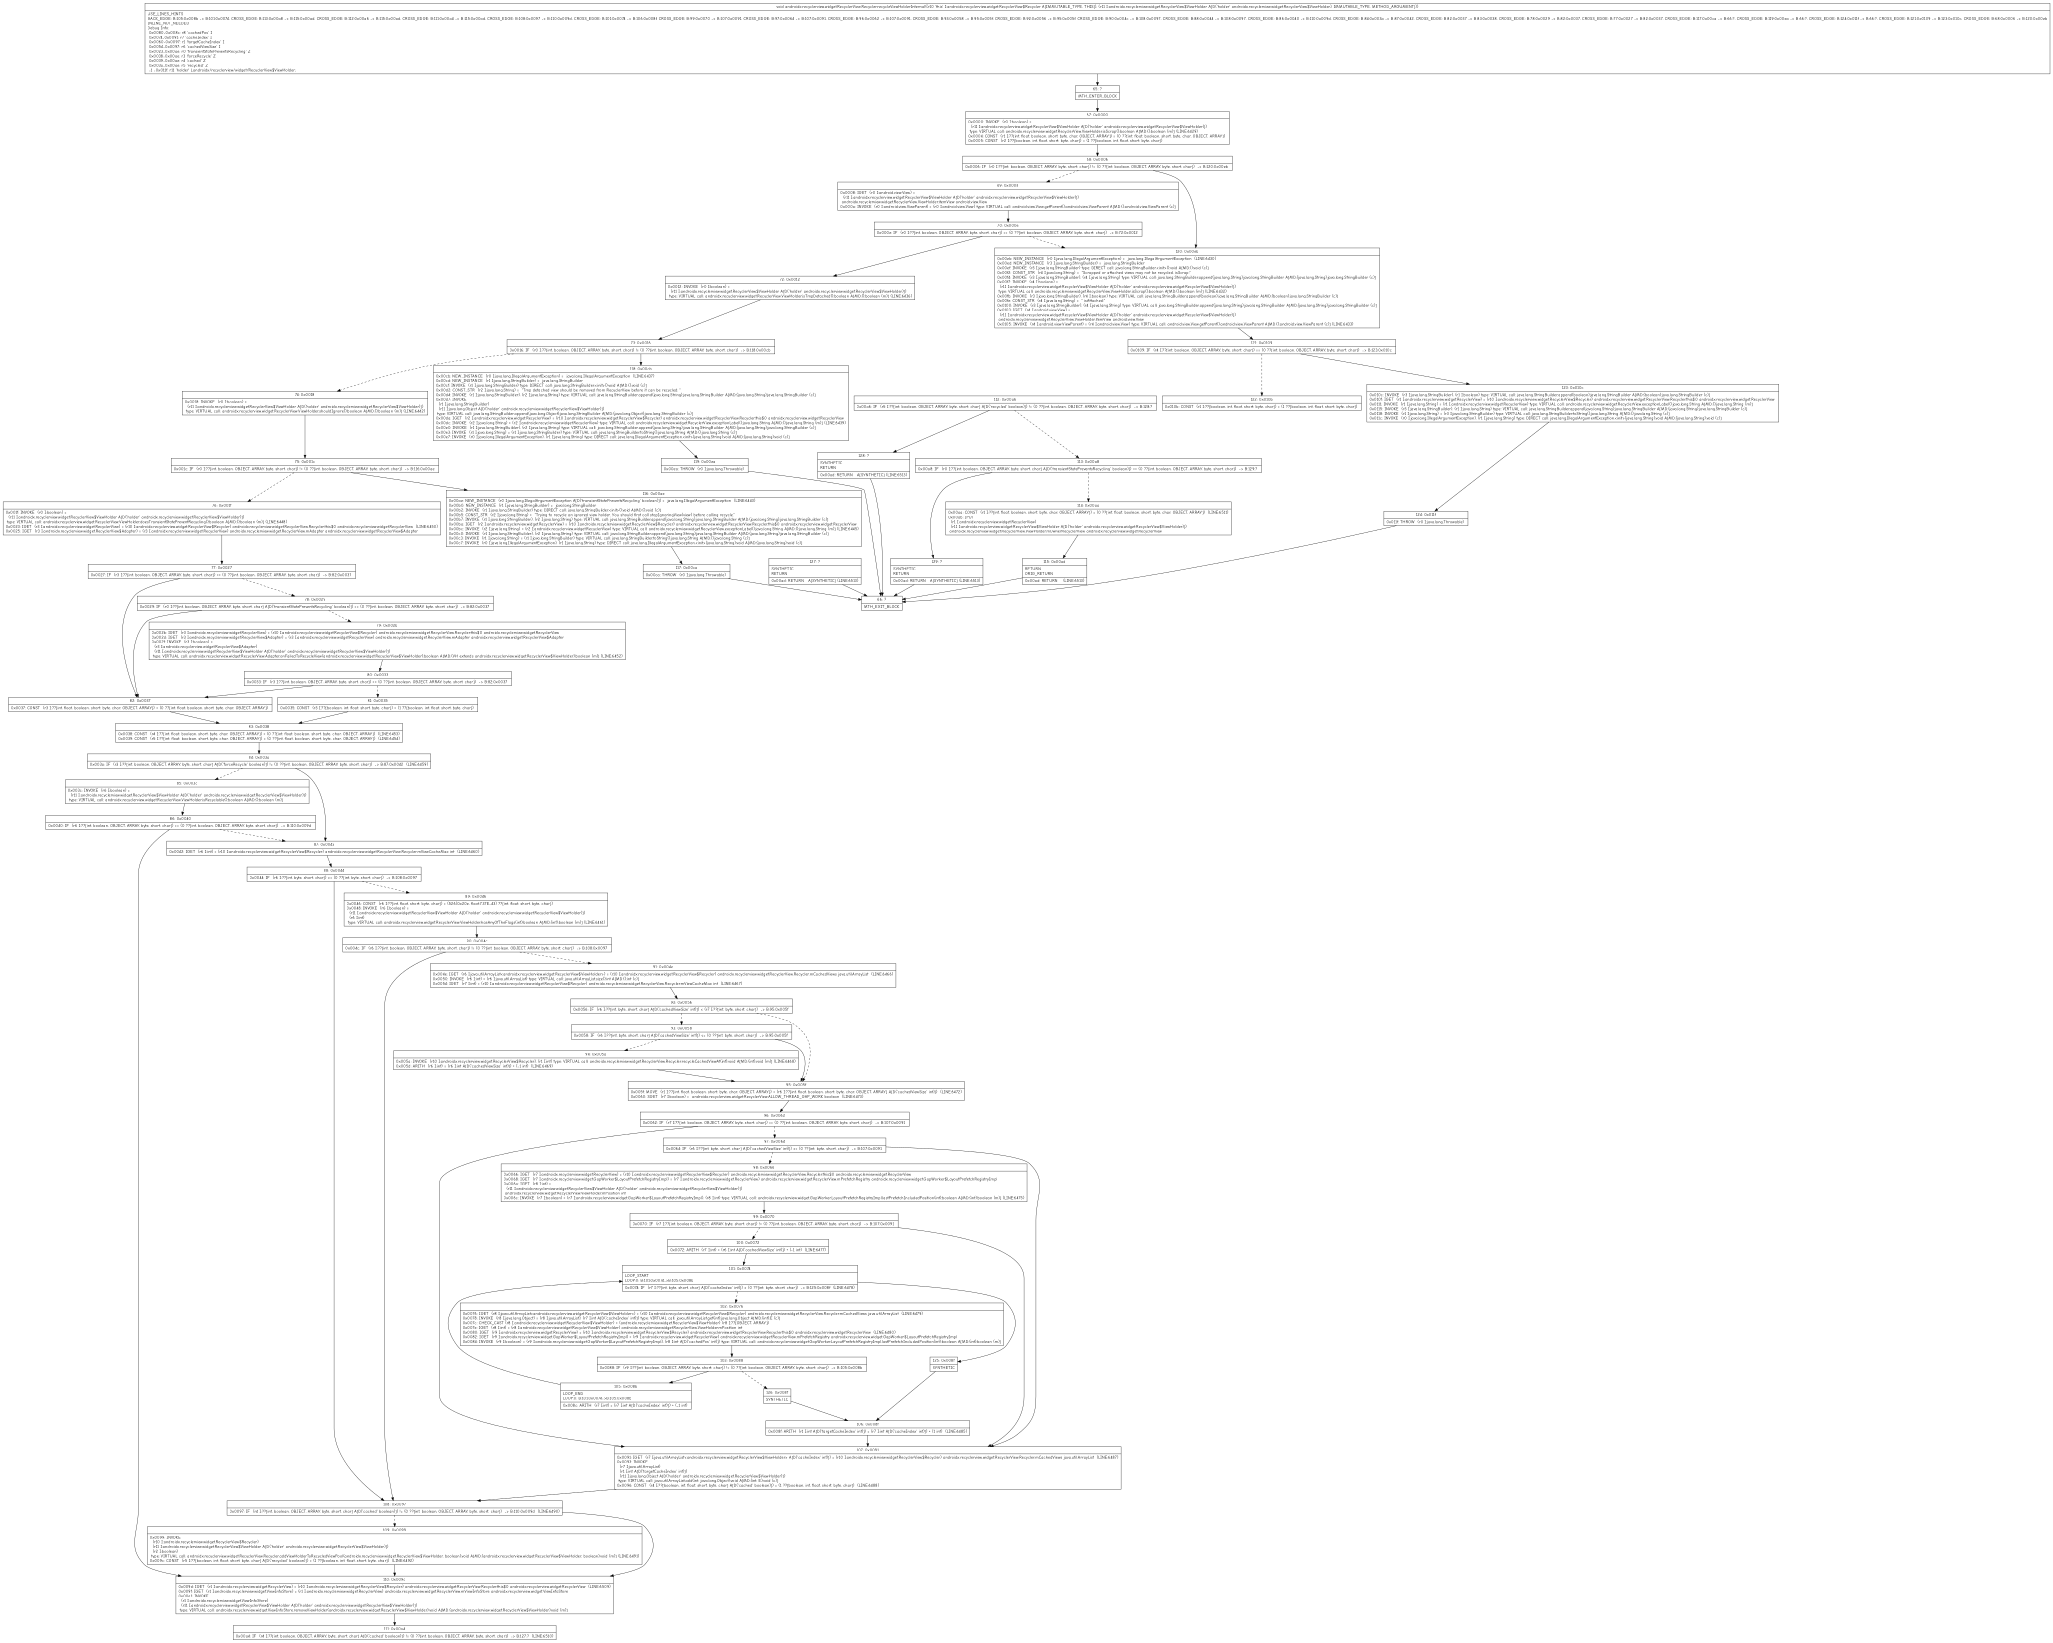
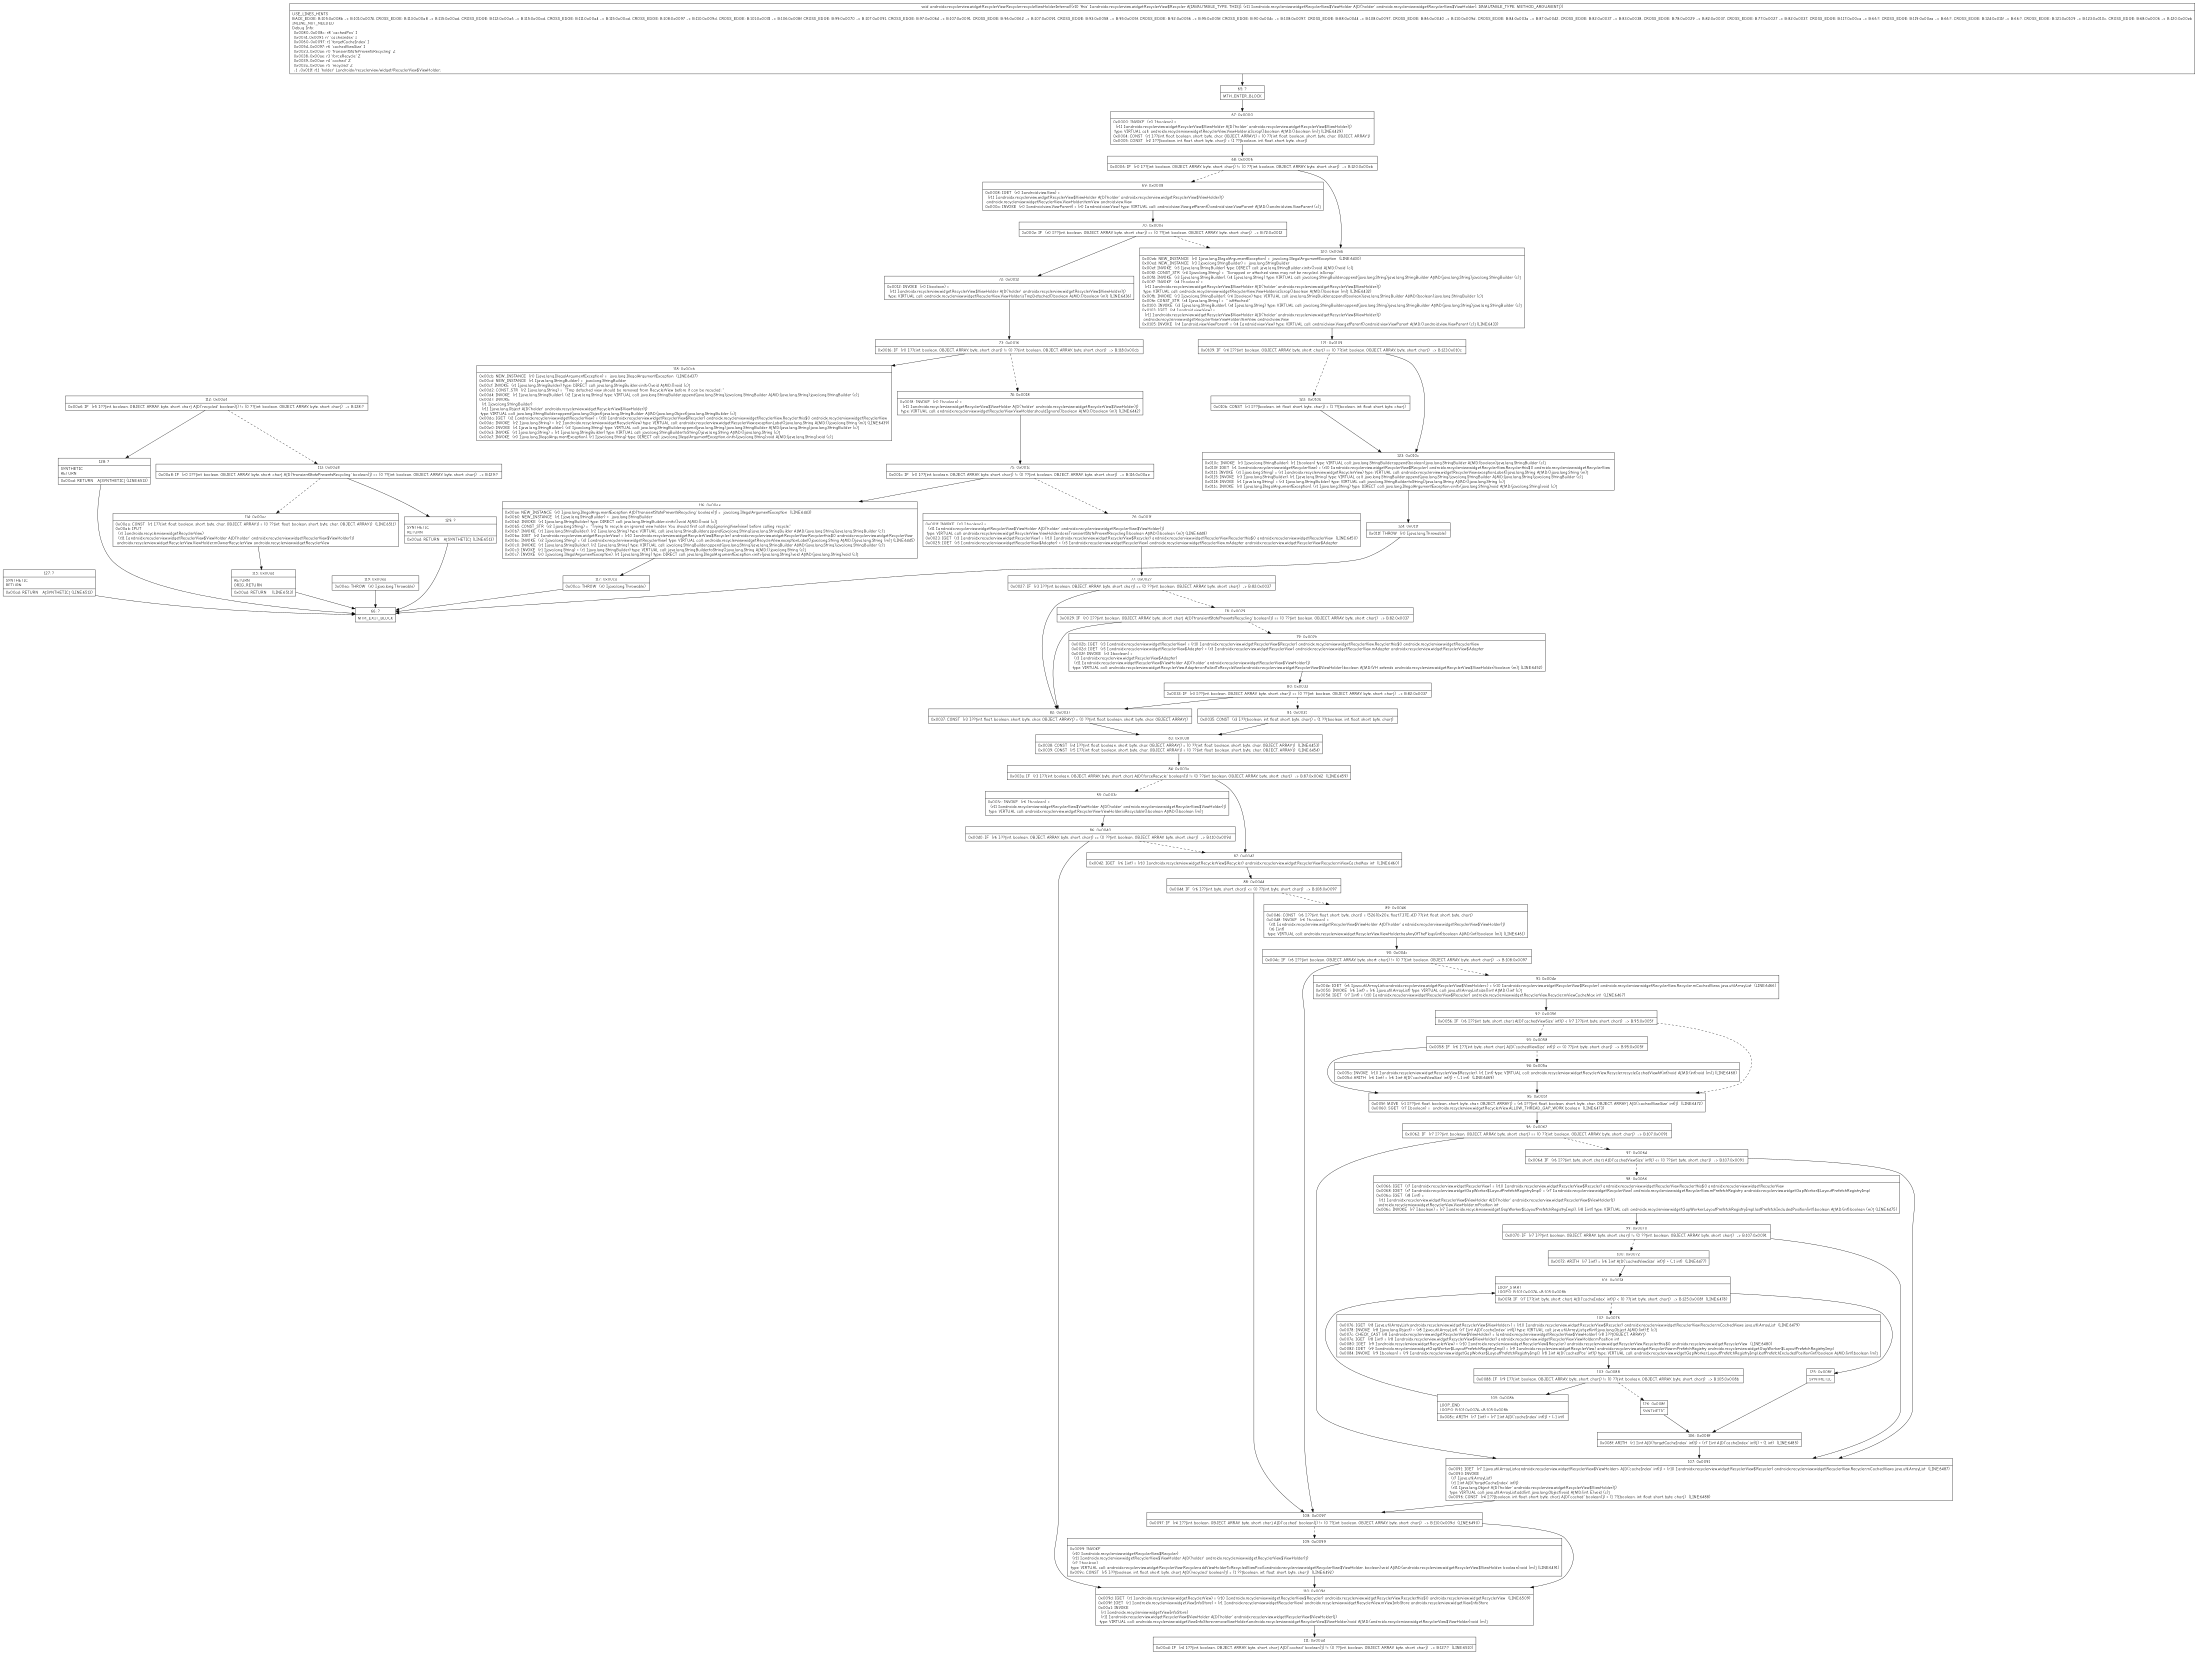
none -> (1350, 430)
(687, 448) -> none
